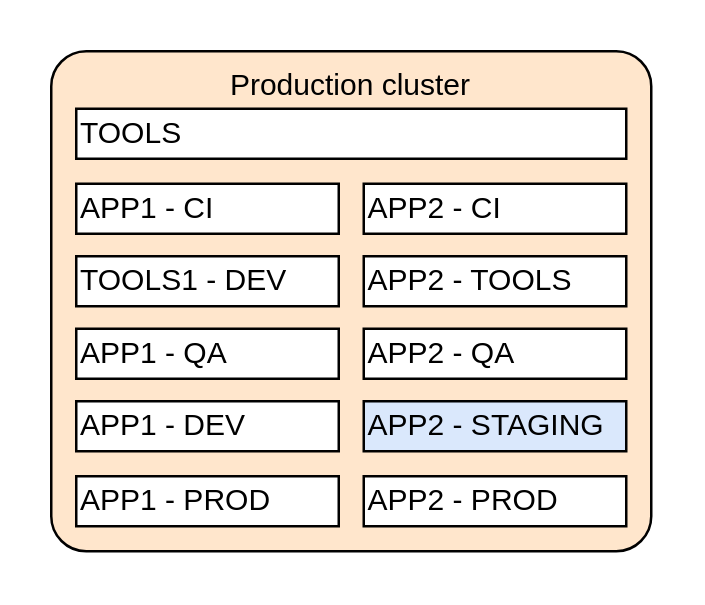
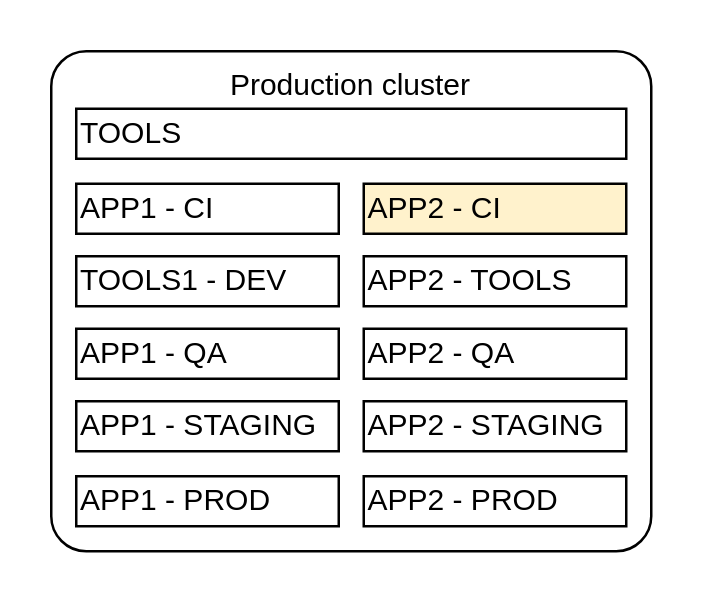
(495, 209) -> (495, 209)
(351, 301) -> (351, 301)
(157, 426) -> (191, 426)
(495, 426) -> (495, 426)
